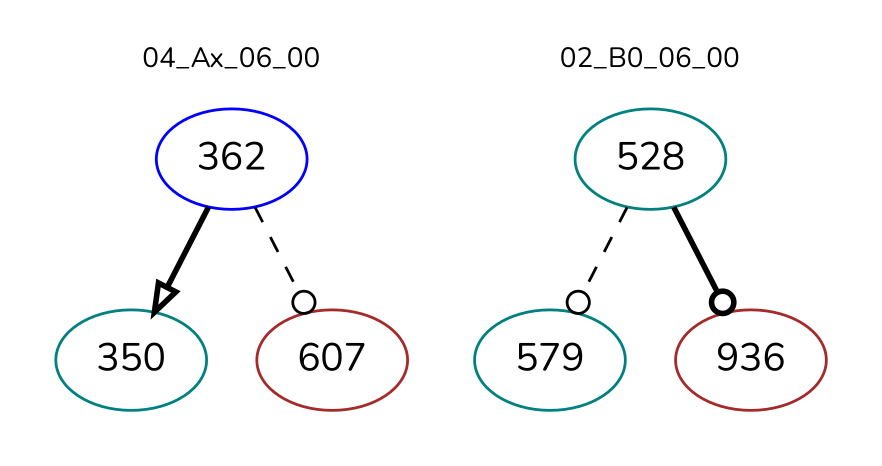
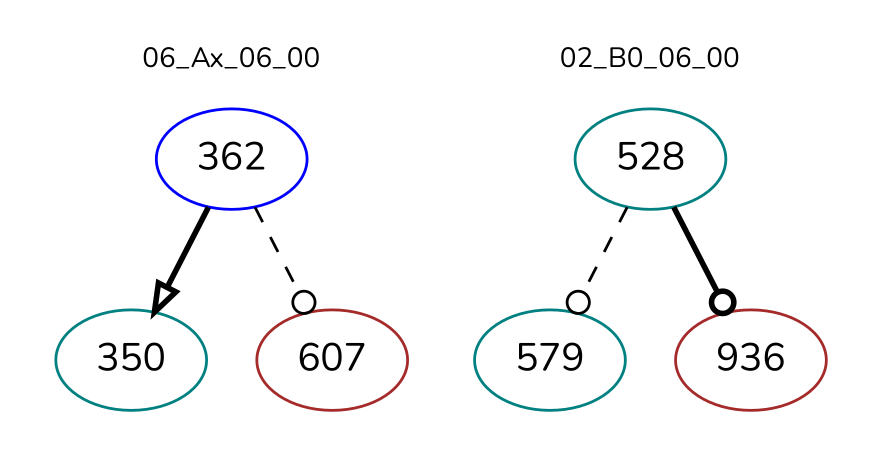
(232, 60) -> (232, 60)
